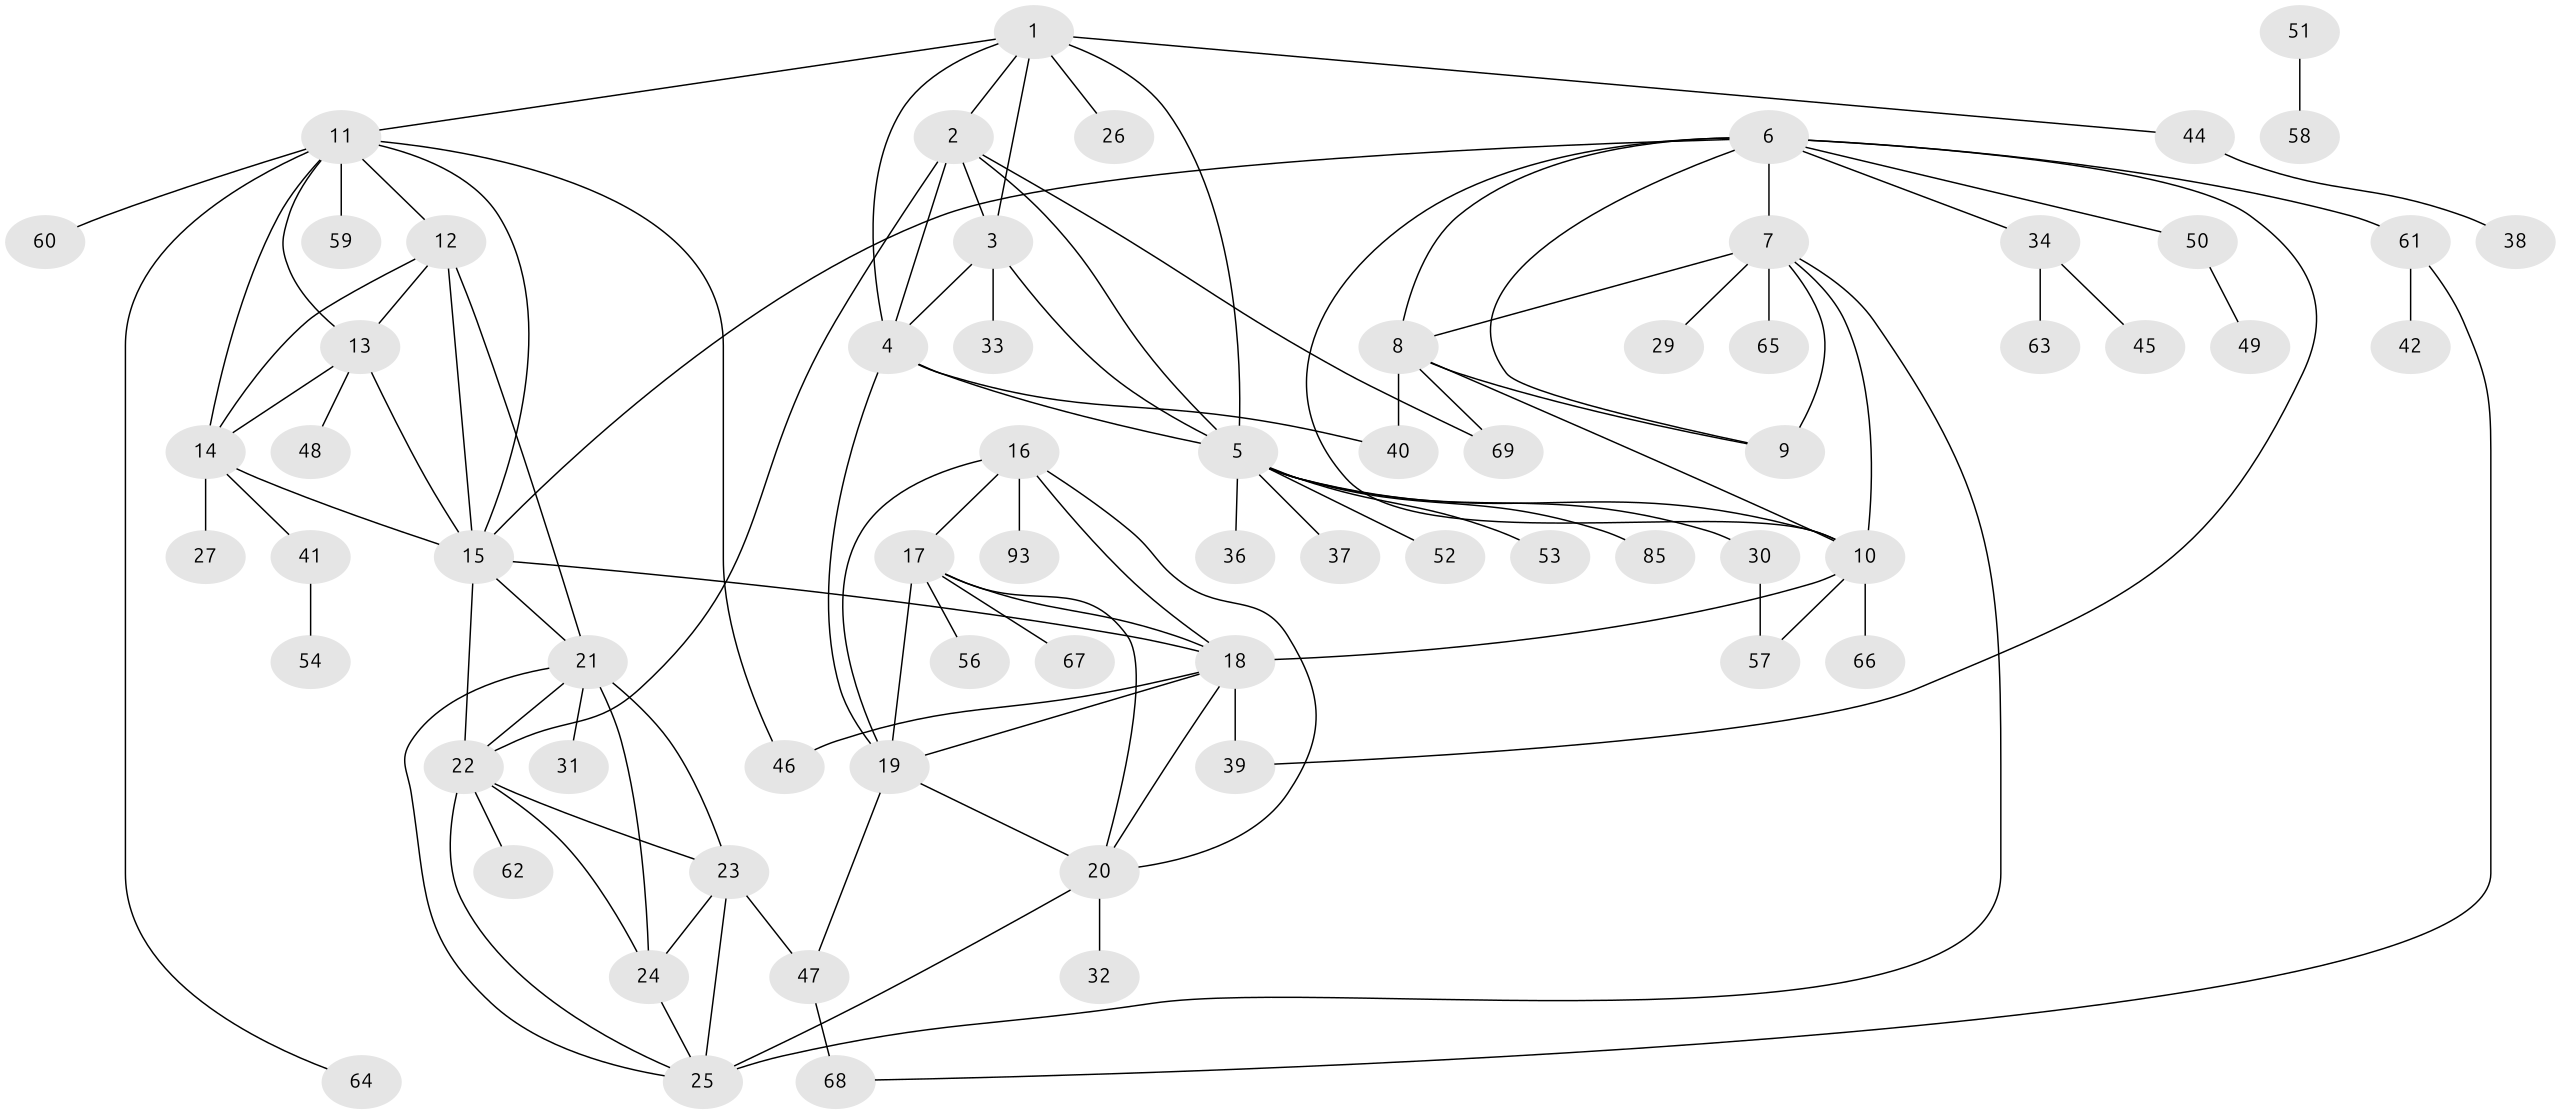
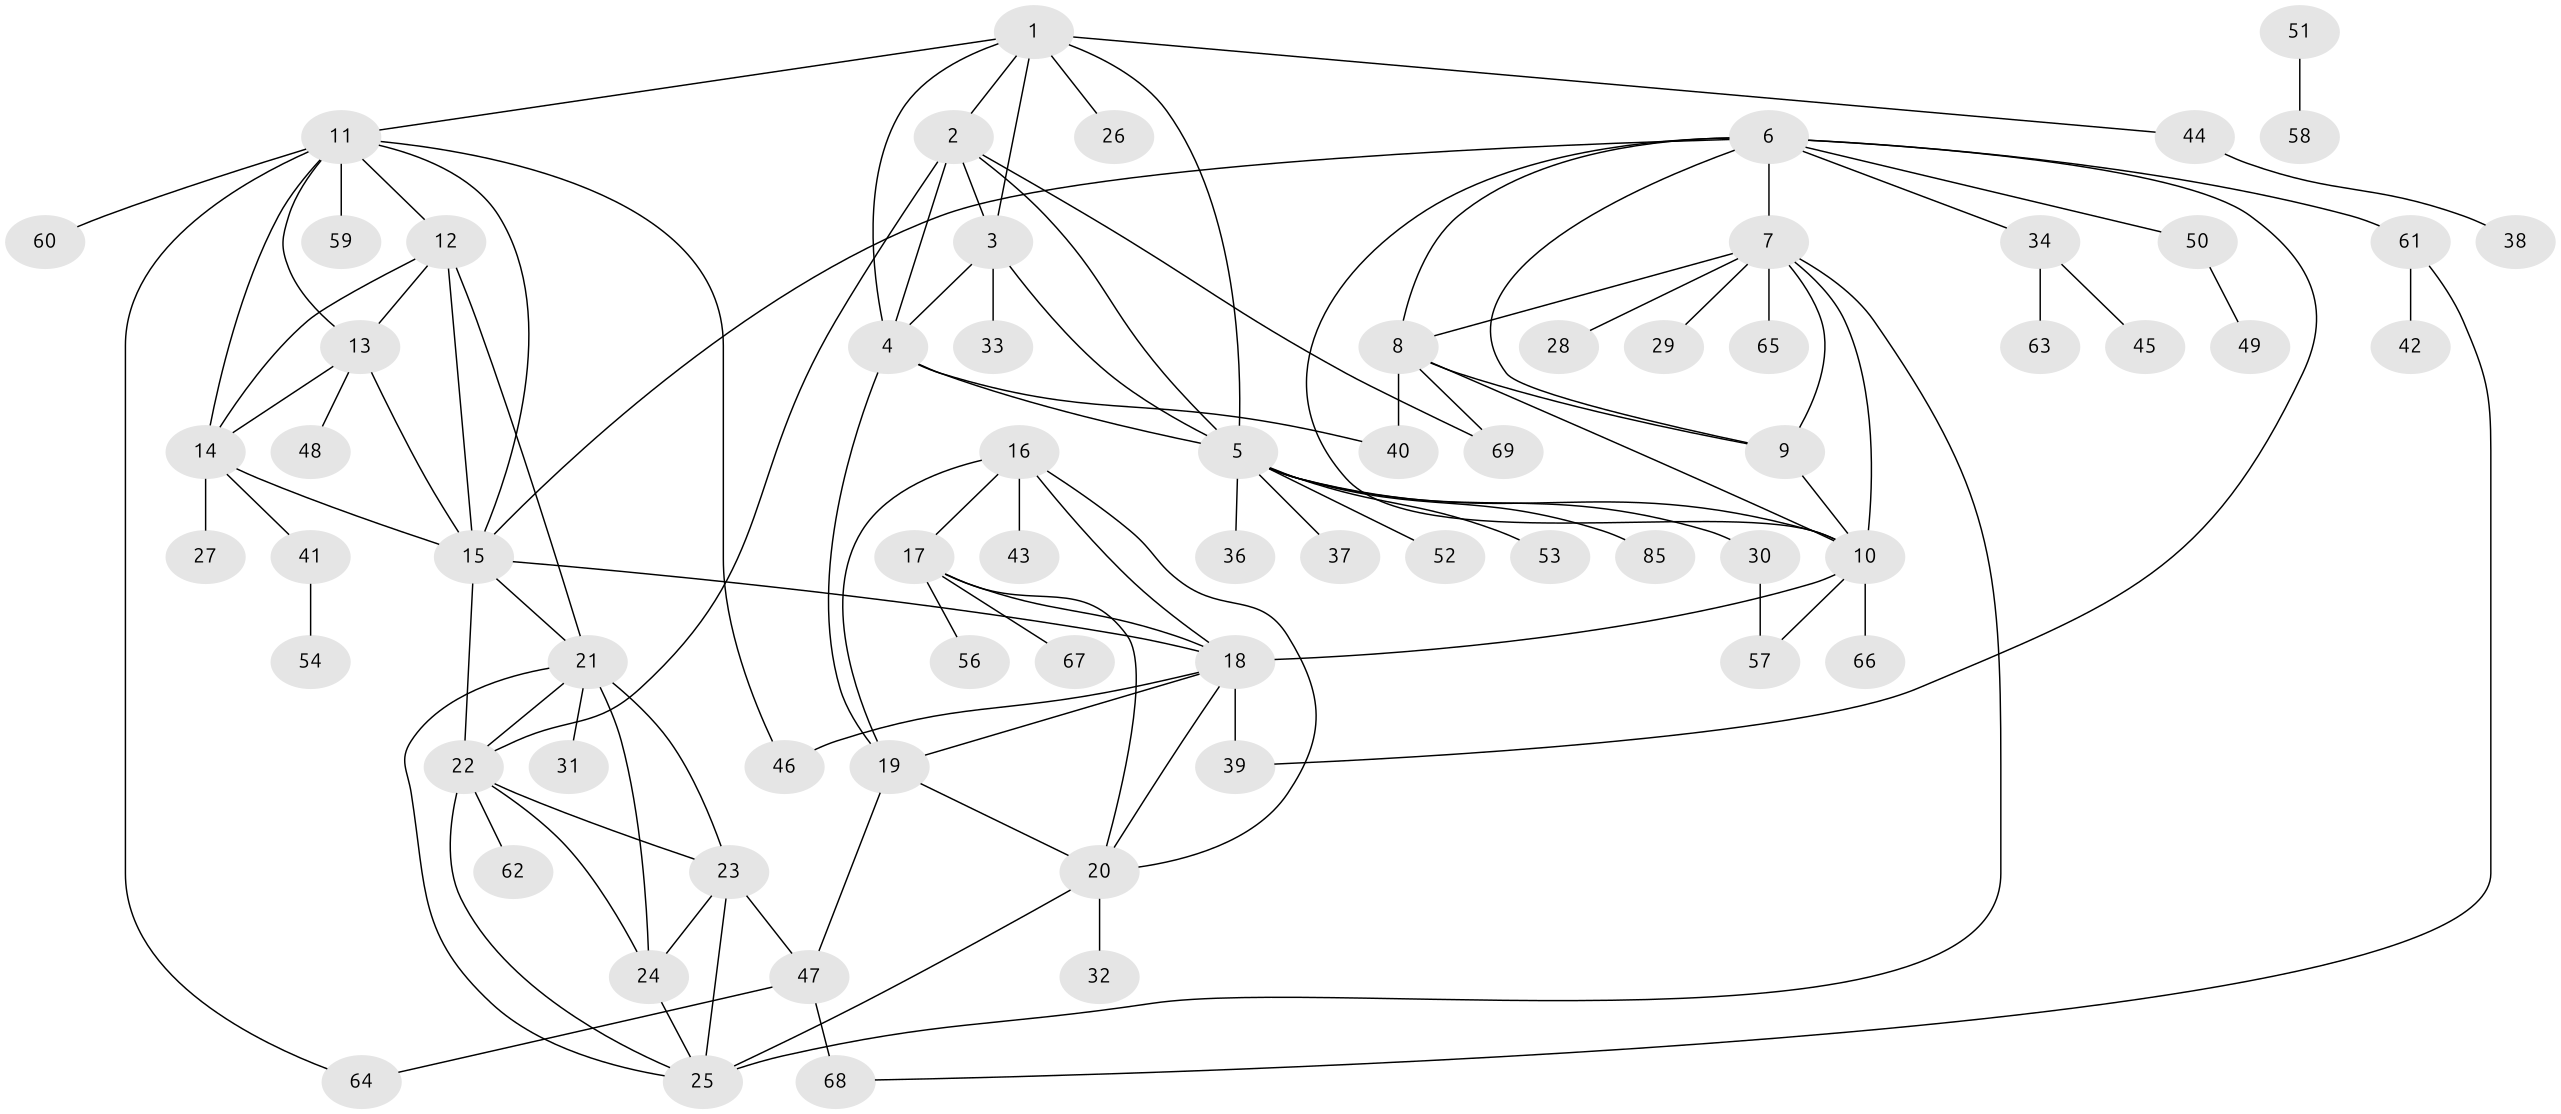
none -> (1559, 347)
none -> (1825, 505)
(1019, 557) -> (1019, 557)
(902, 662) -> none
none -> (576, 1032)
